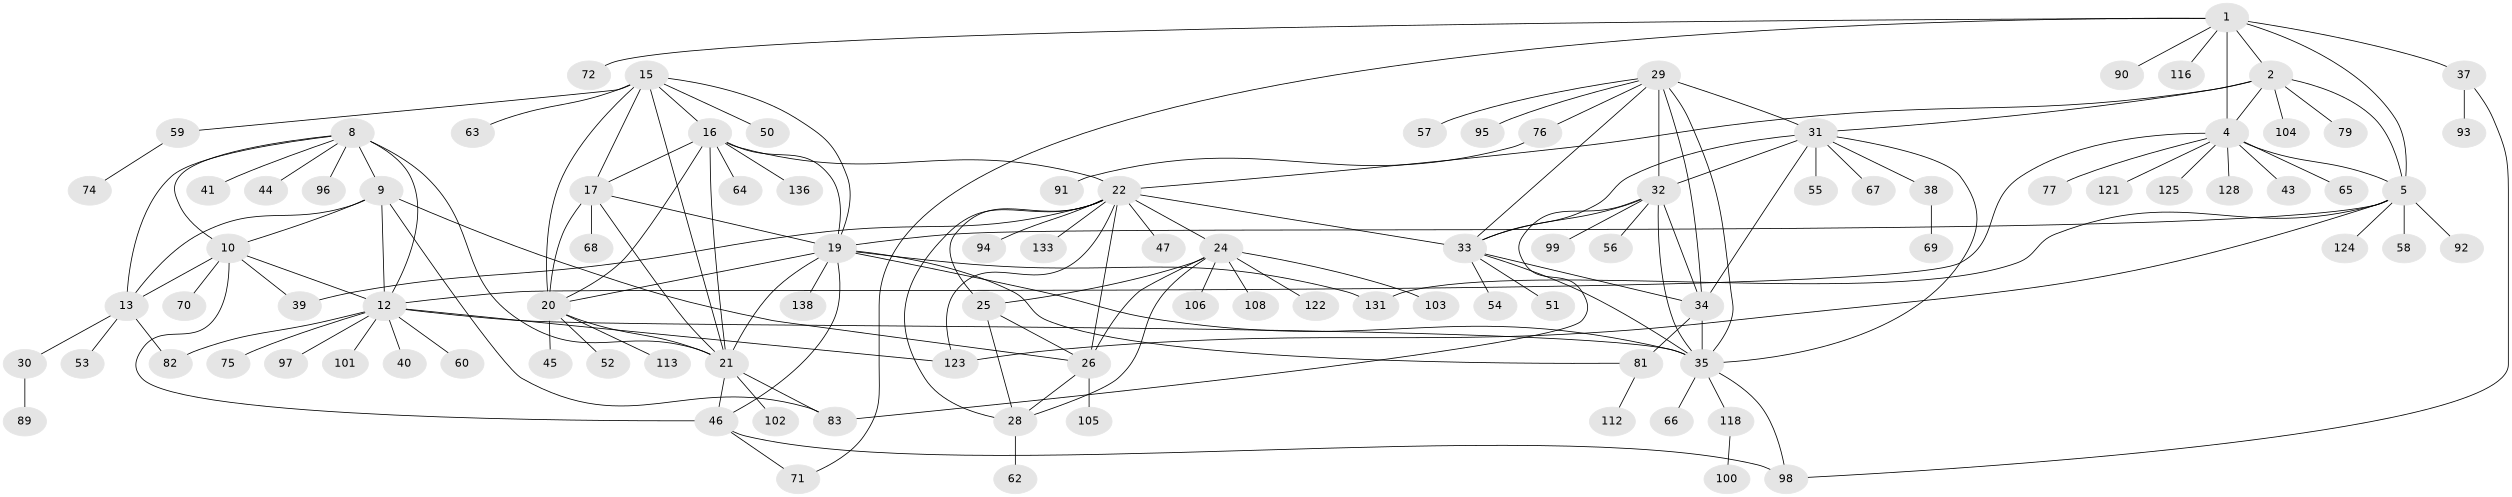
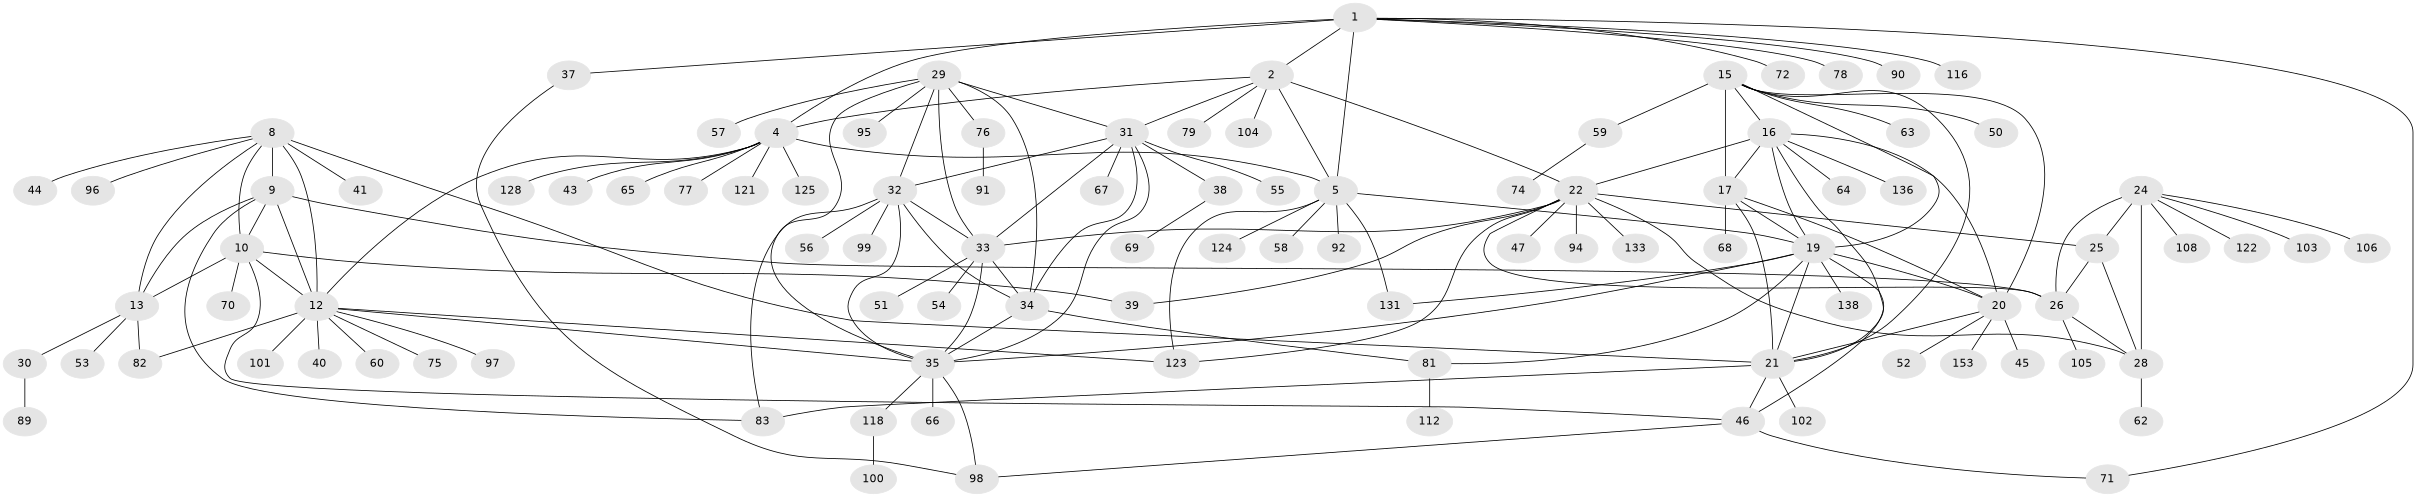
none -> (1841, 75)
(2464, 133) -> none
(1170, 220) -> none
(668, 364) -> (1963, 364)
